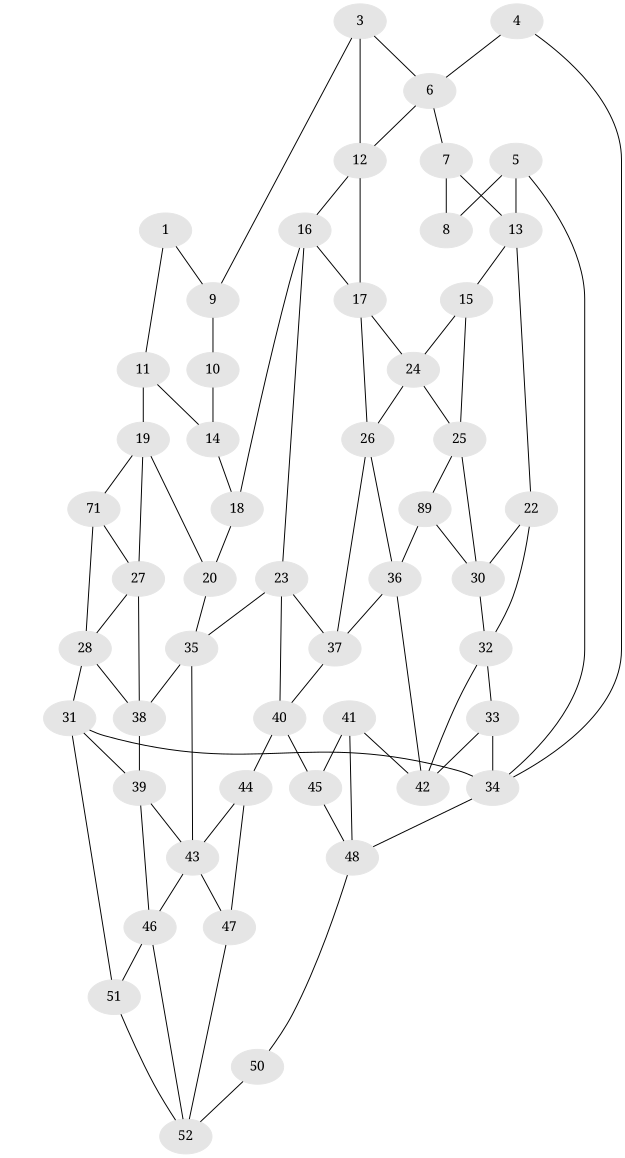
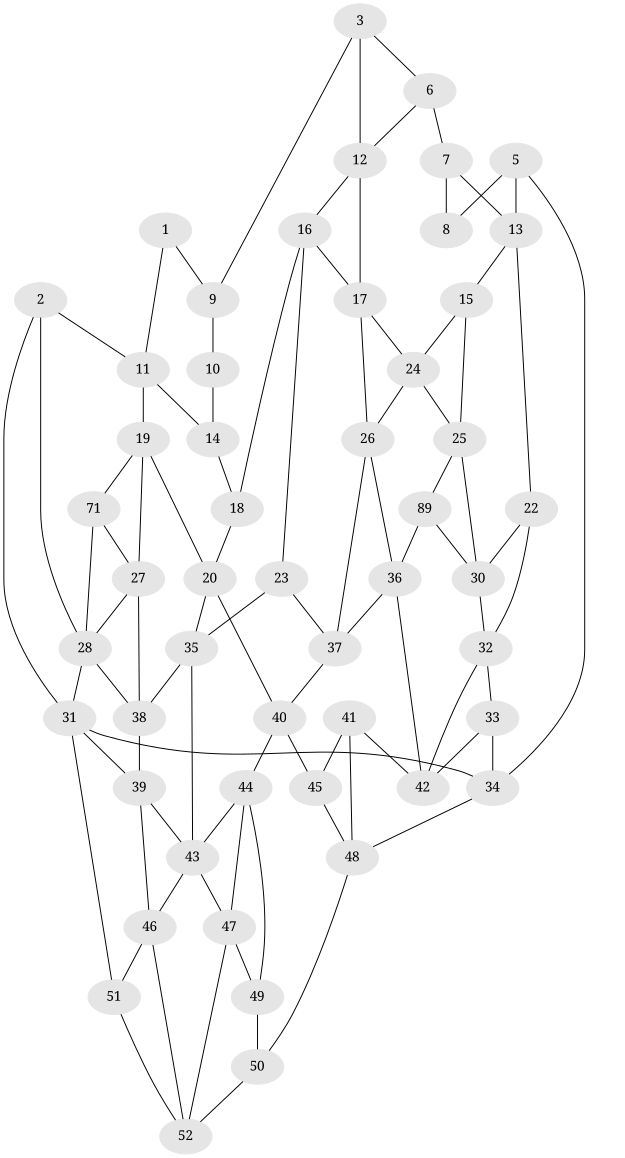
(517, 21) -> none
none -> (41, 300)
(281, 649) -> (245, 648)
none -> (258, 997)
